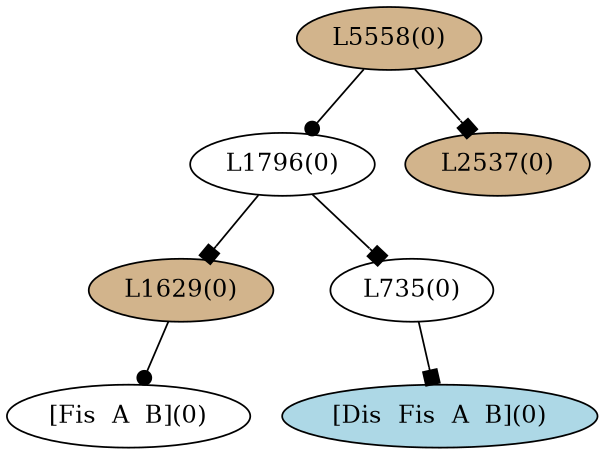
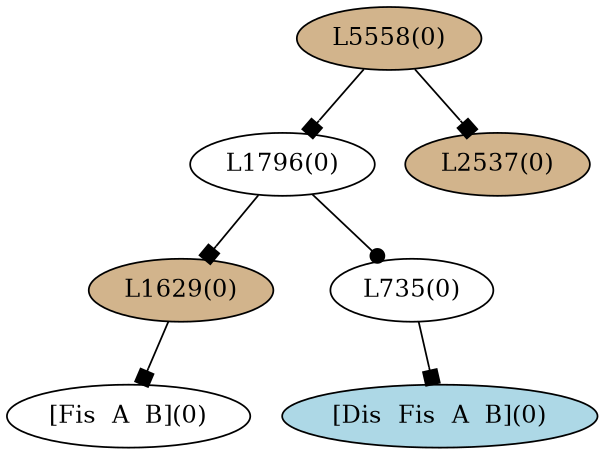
(341, 96) -> (342, 95)
(341, 221) -> (342, 223)
(158, 346) -> (158, 345)
